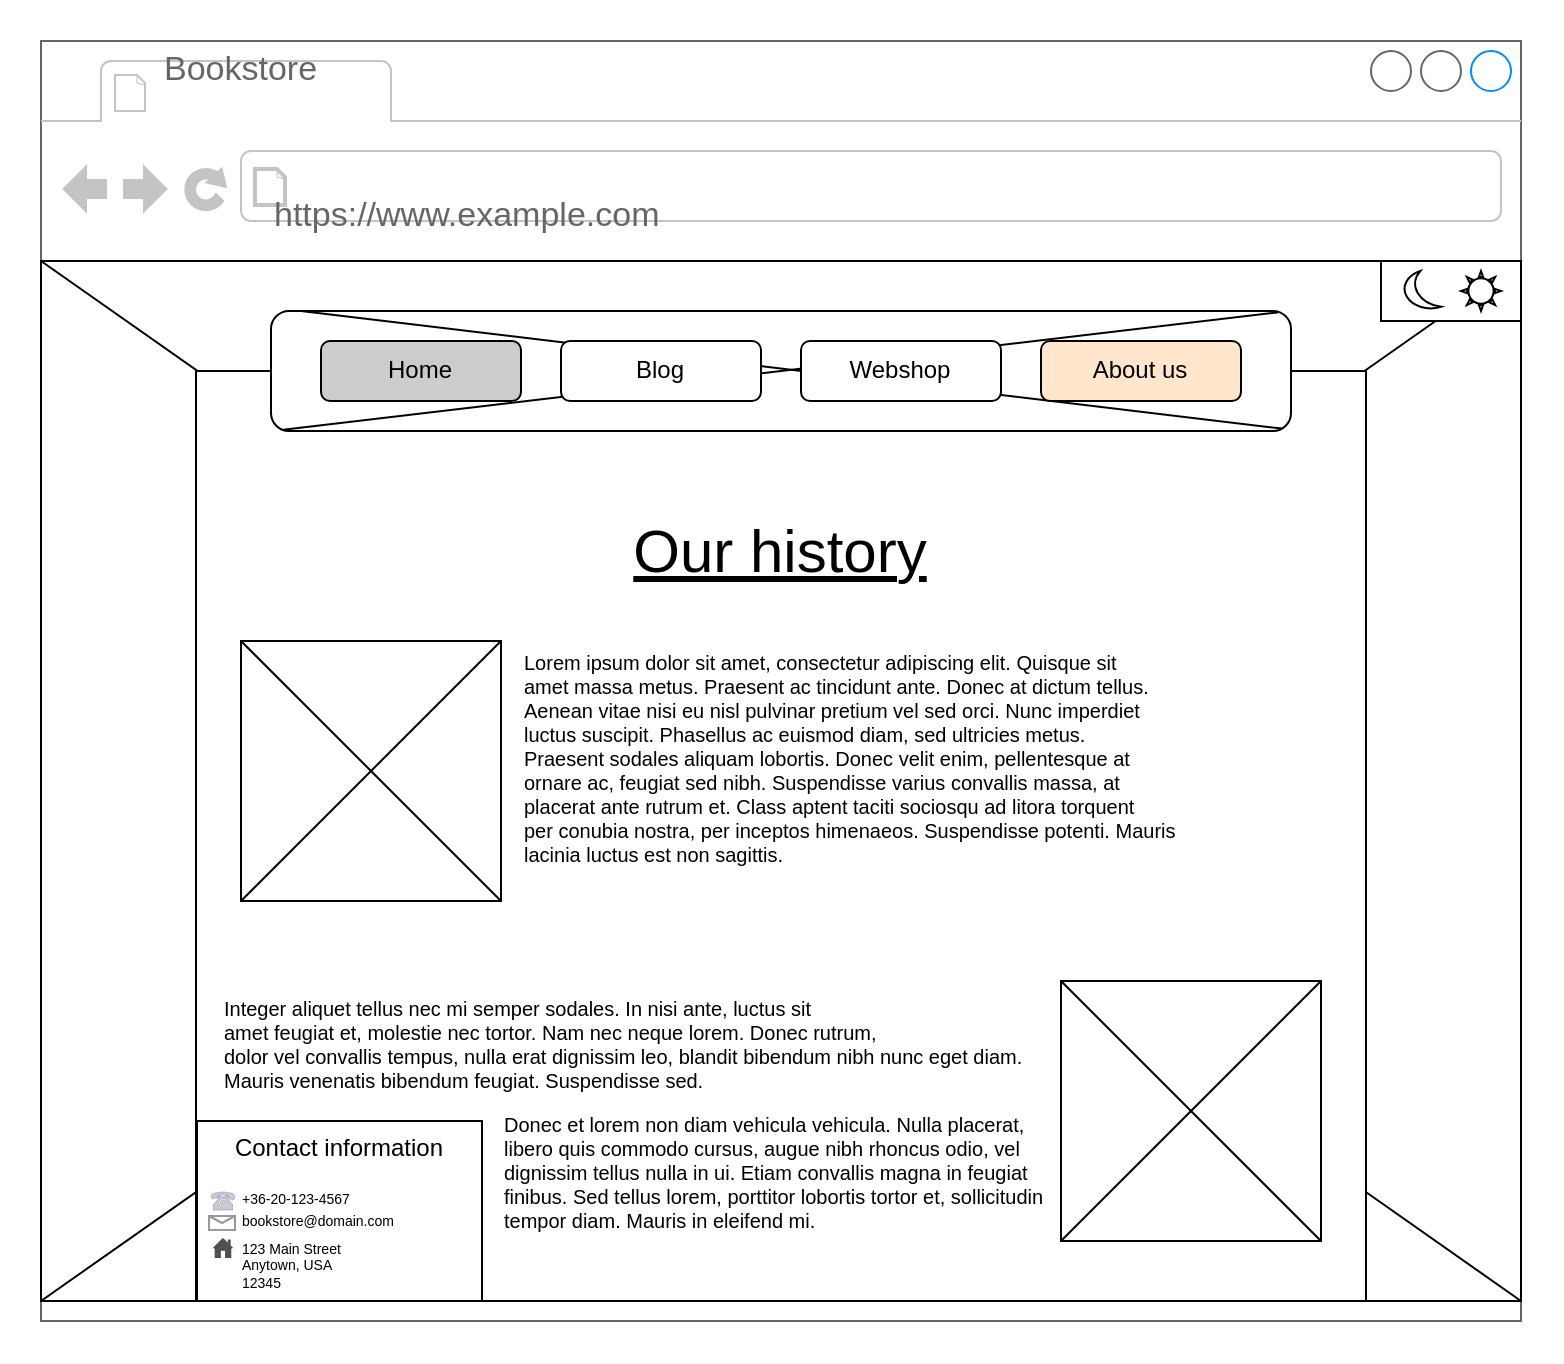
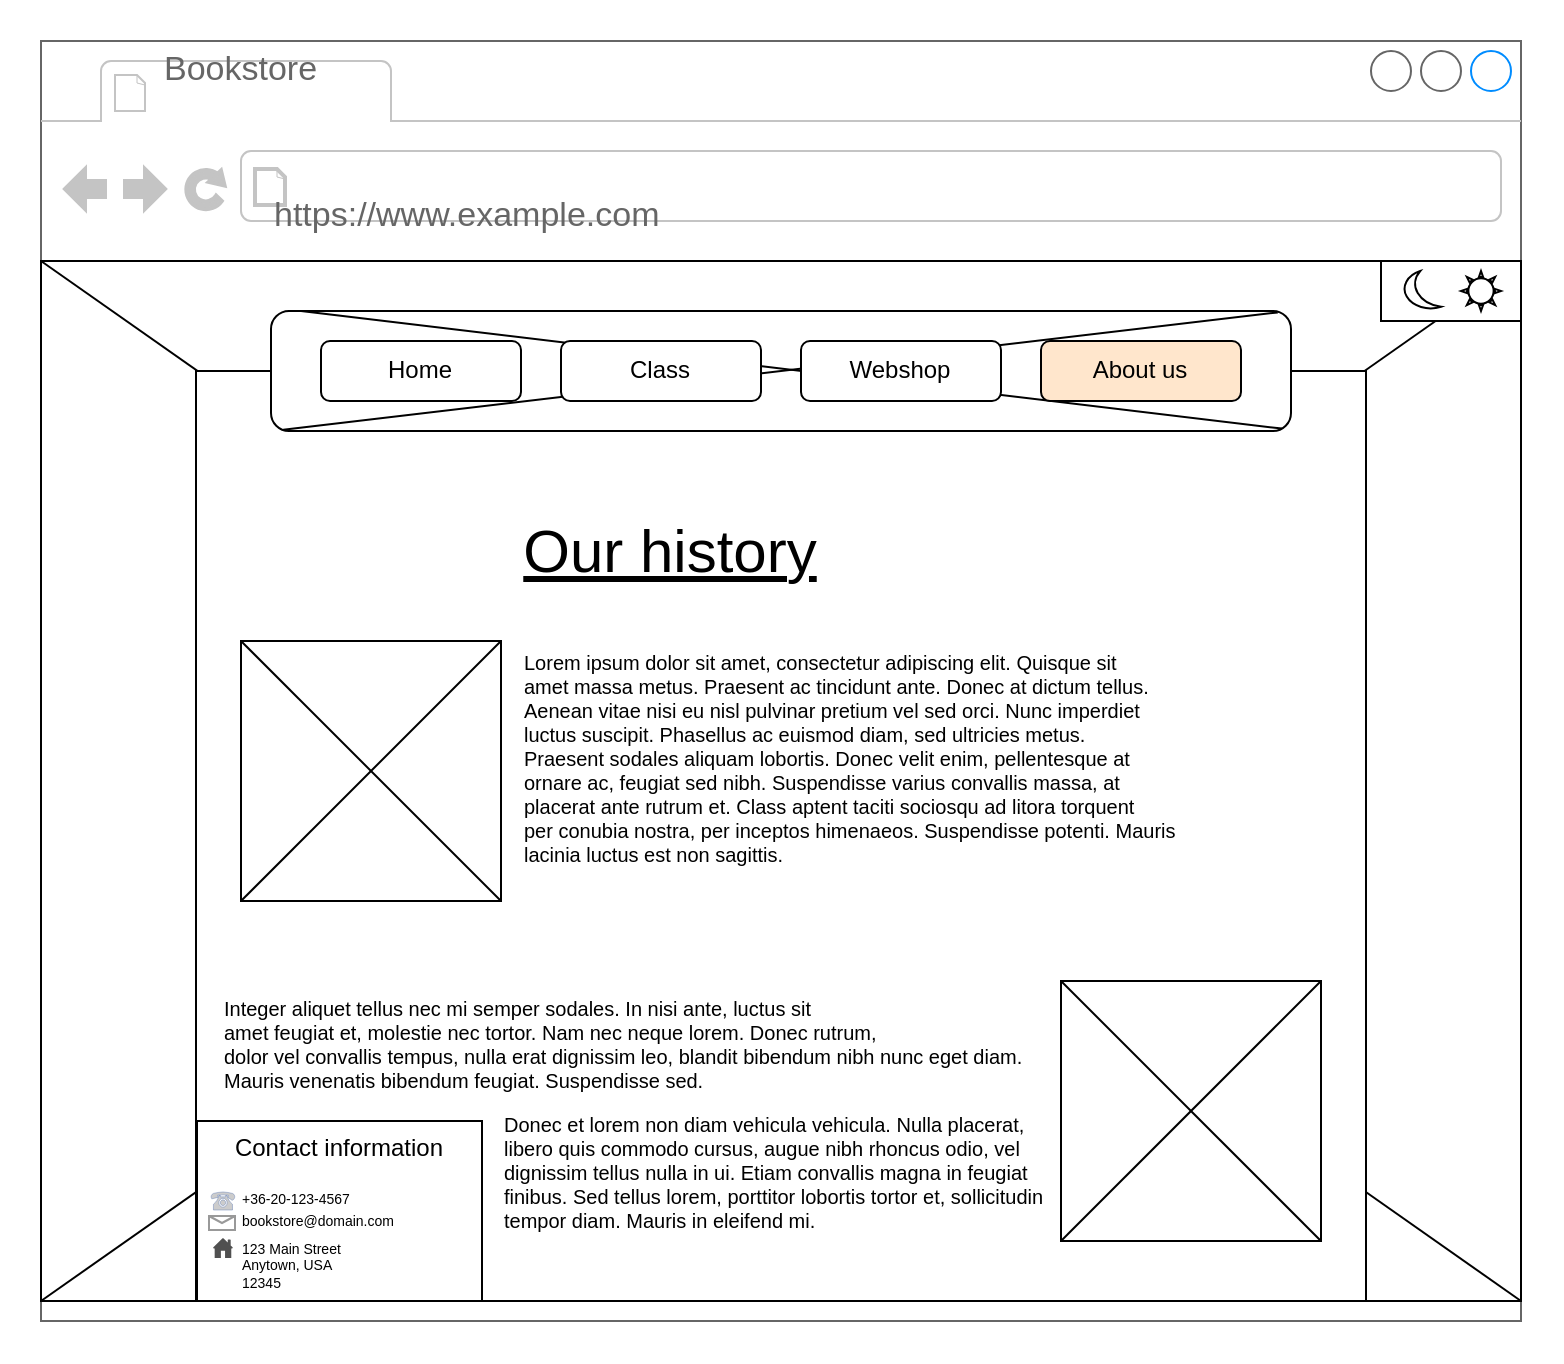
(421, 371) -> (421, 371)
(661, 371) -> (661, 371)
(781, 551) -> (671, 551)
